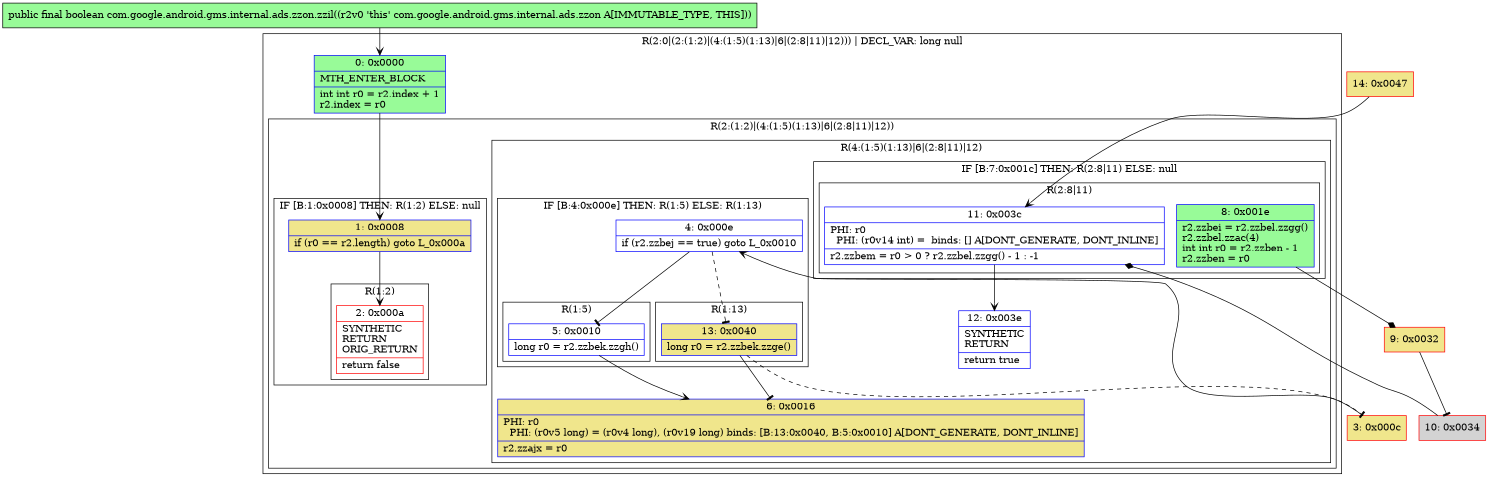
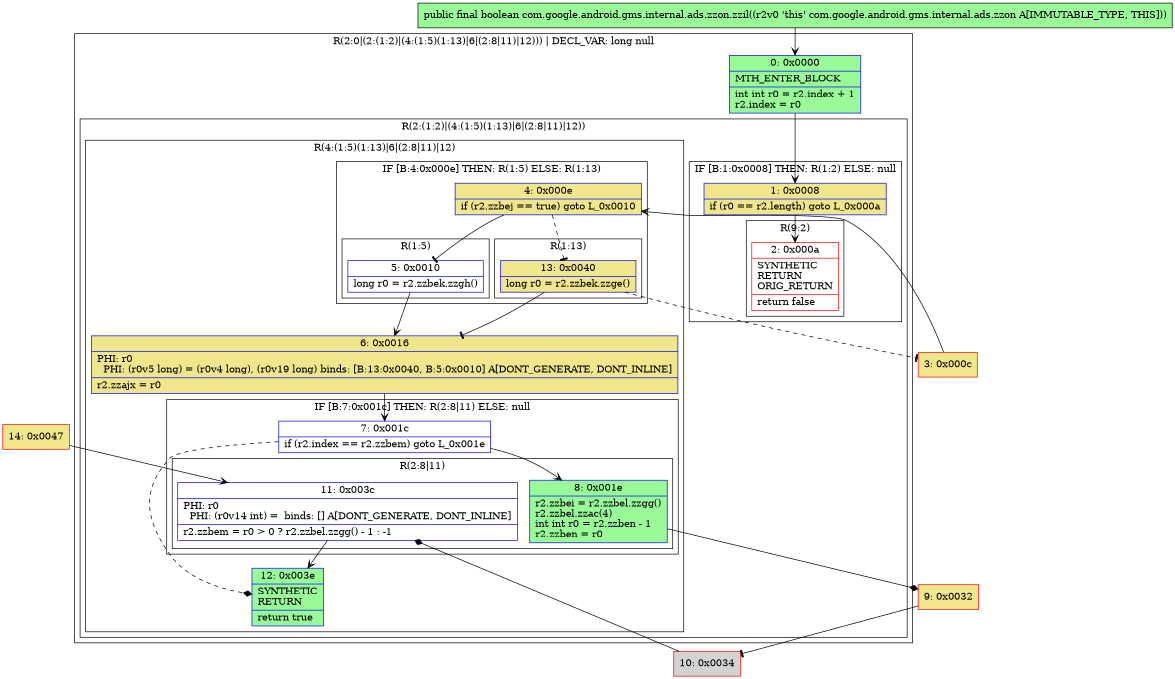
(709, 236) -> (548, 199)
(380, 292) -> (795, 229)
(994, 340) -> (288, 597)
none -> (385, 437)
